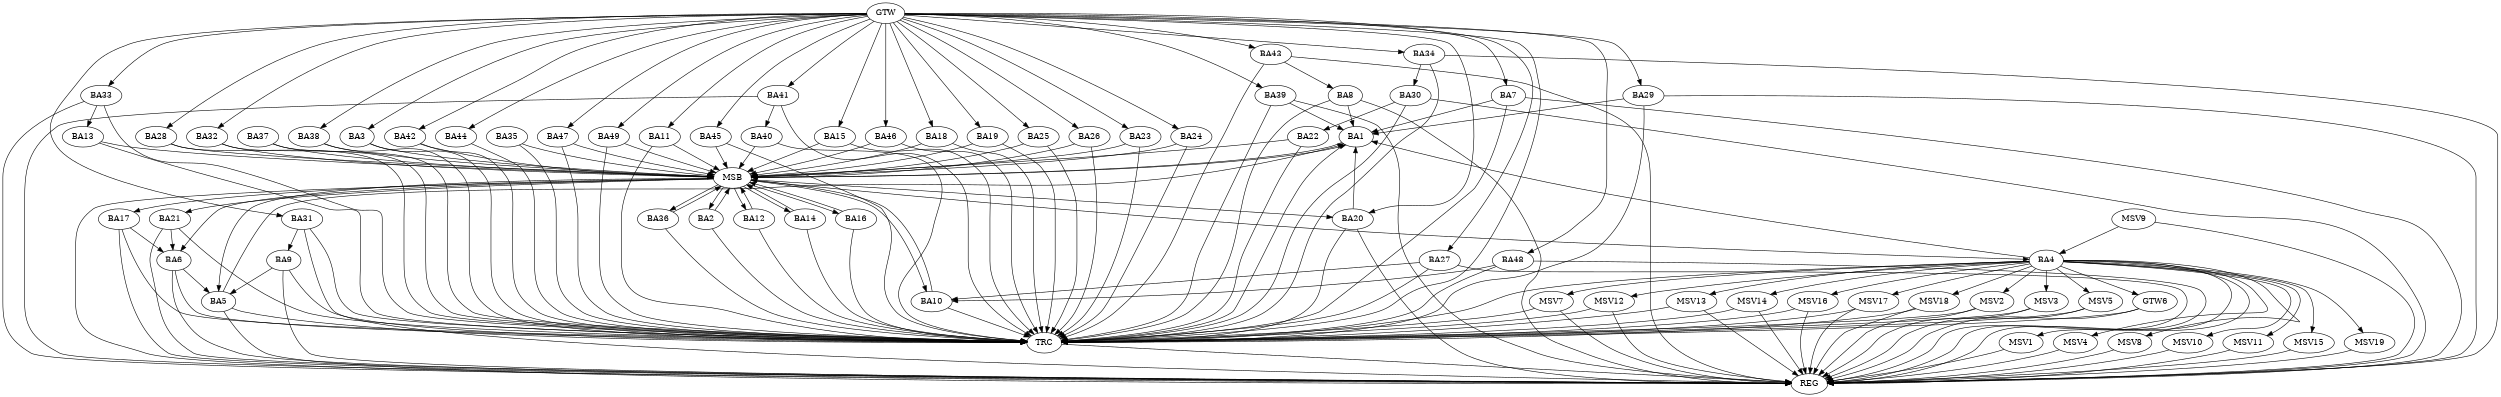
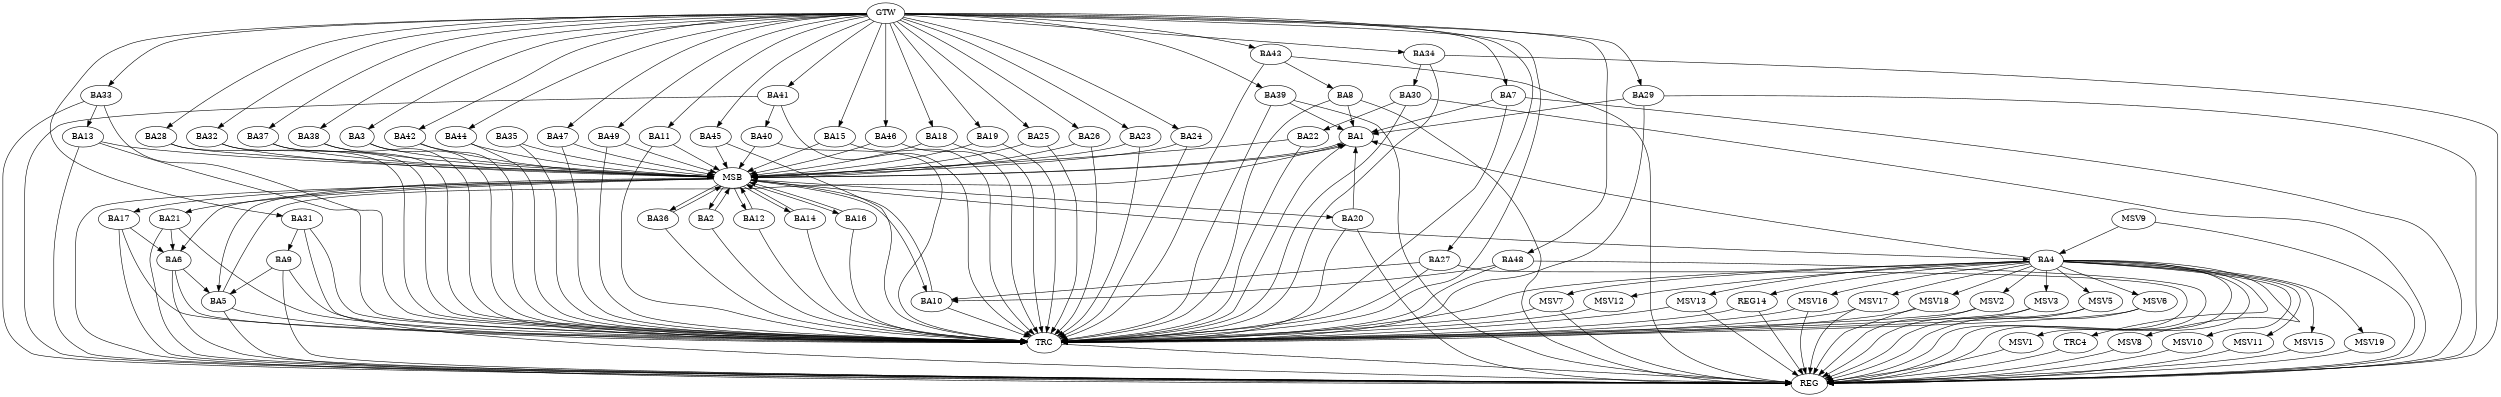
(1380, 33) -> (560, 27)
none -> (589, 166)
(1752, 302) -> (1752, 302)
(2155, 302) -> (2155, 302)
(2075, 343) -> (2075, 343)
(1687, 368) -> (824, 375)
